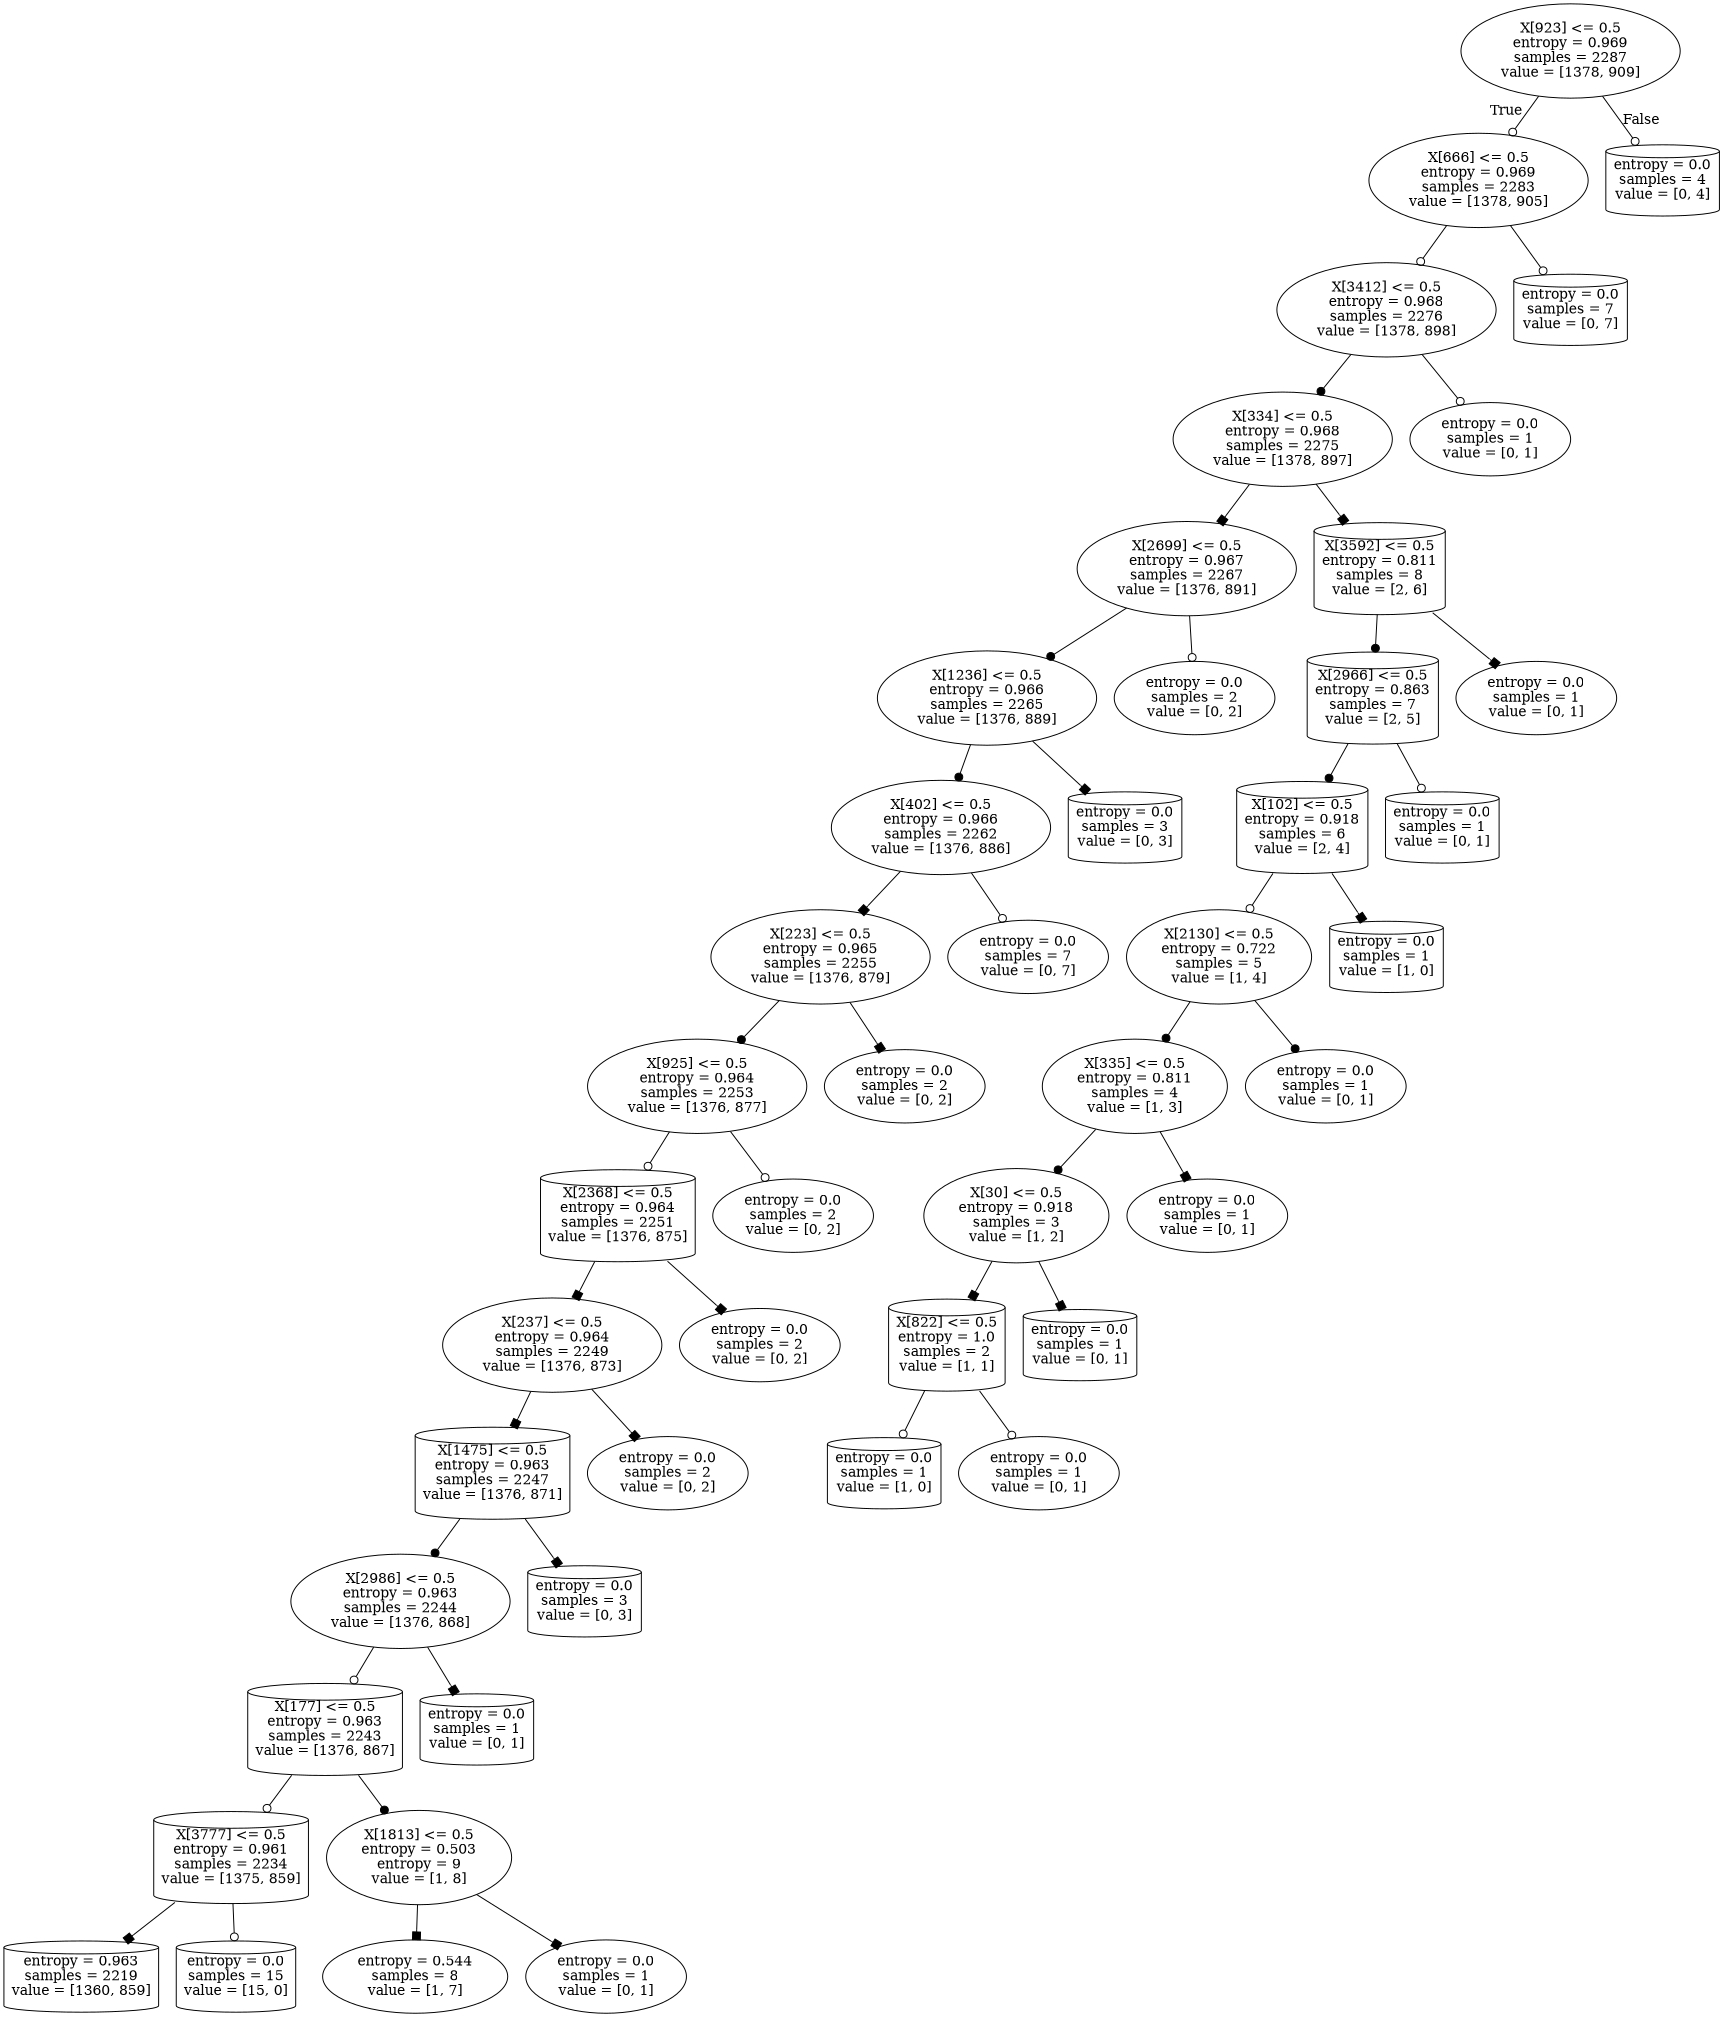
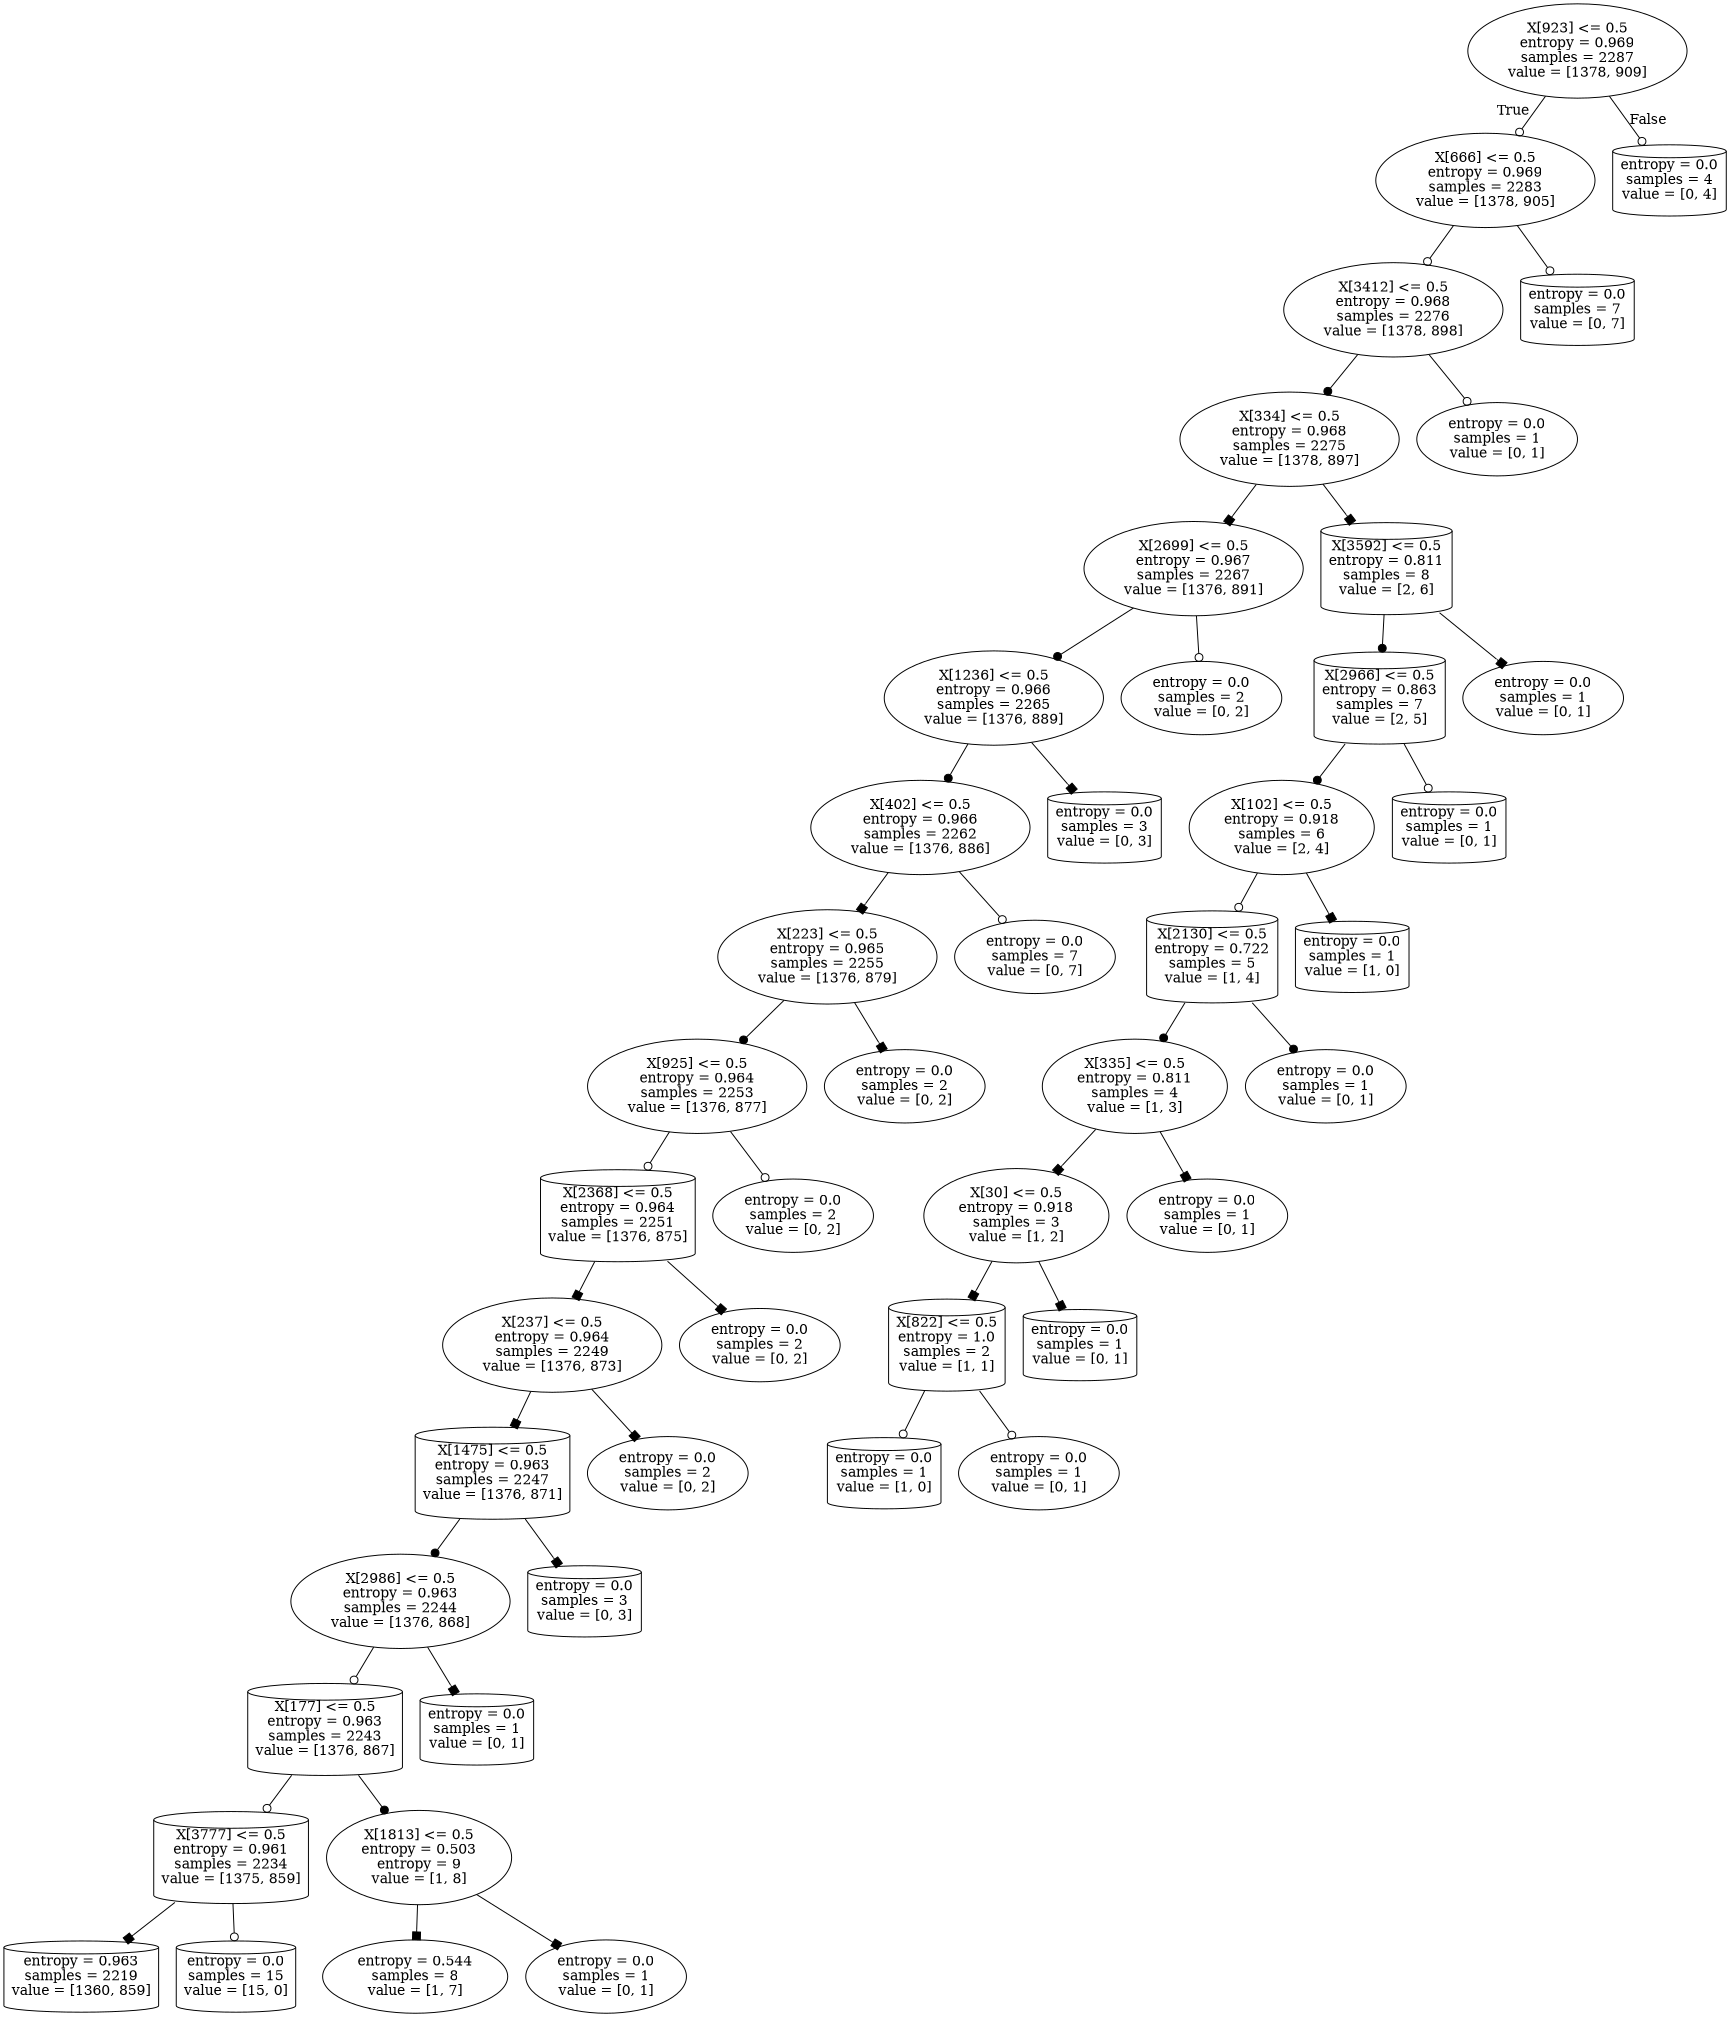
(1302, 827) -> (1282, 827)
(1219, 957) -> (1212, 957)
(1078, 1148) -> (1079, 1147)
